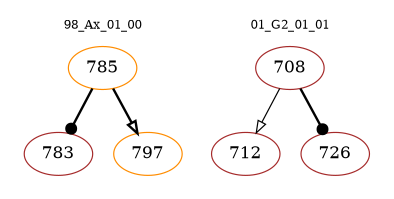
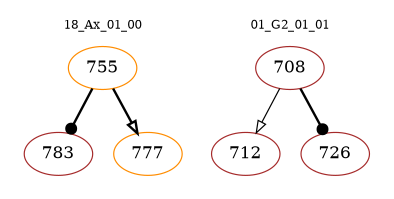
(103, 26) -> (103, 26)
(103, 68) -> (103, 68)
(148, 154) -> (148, 154)
